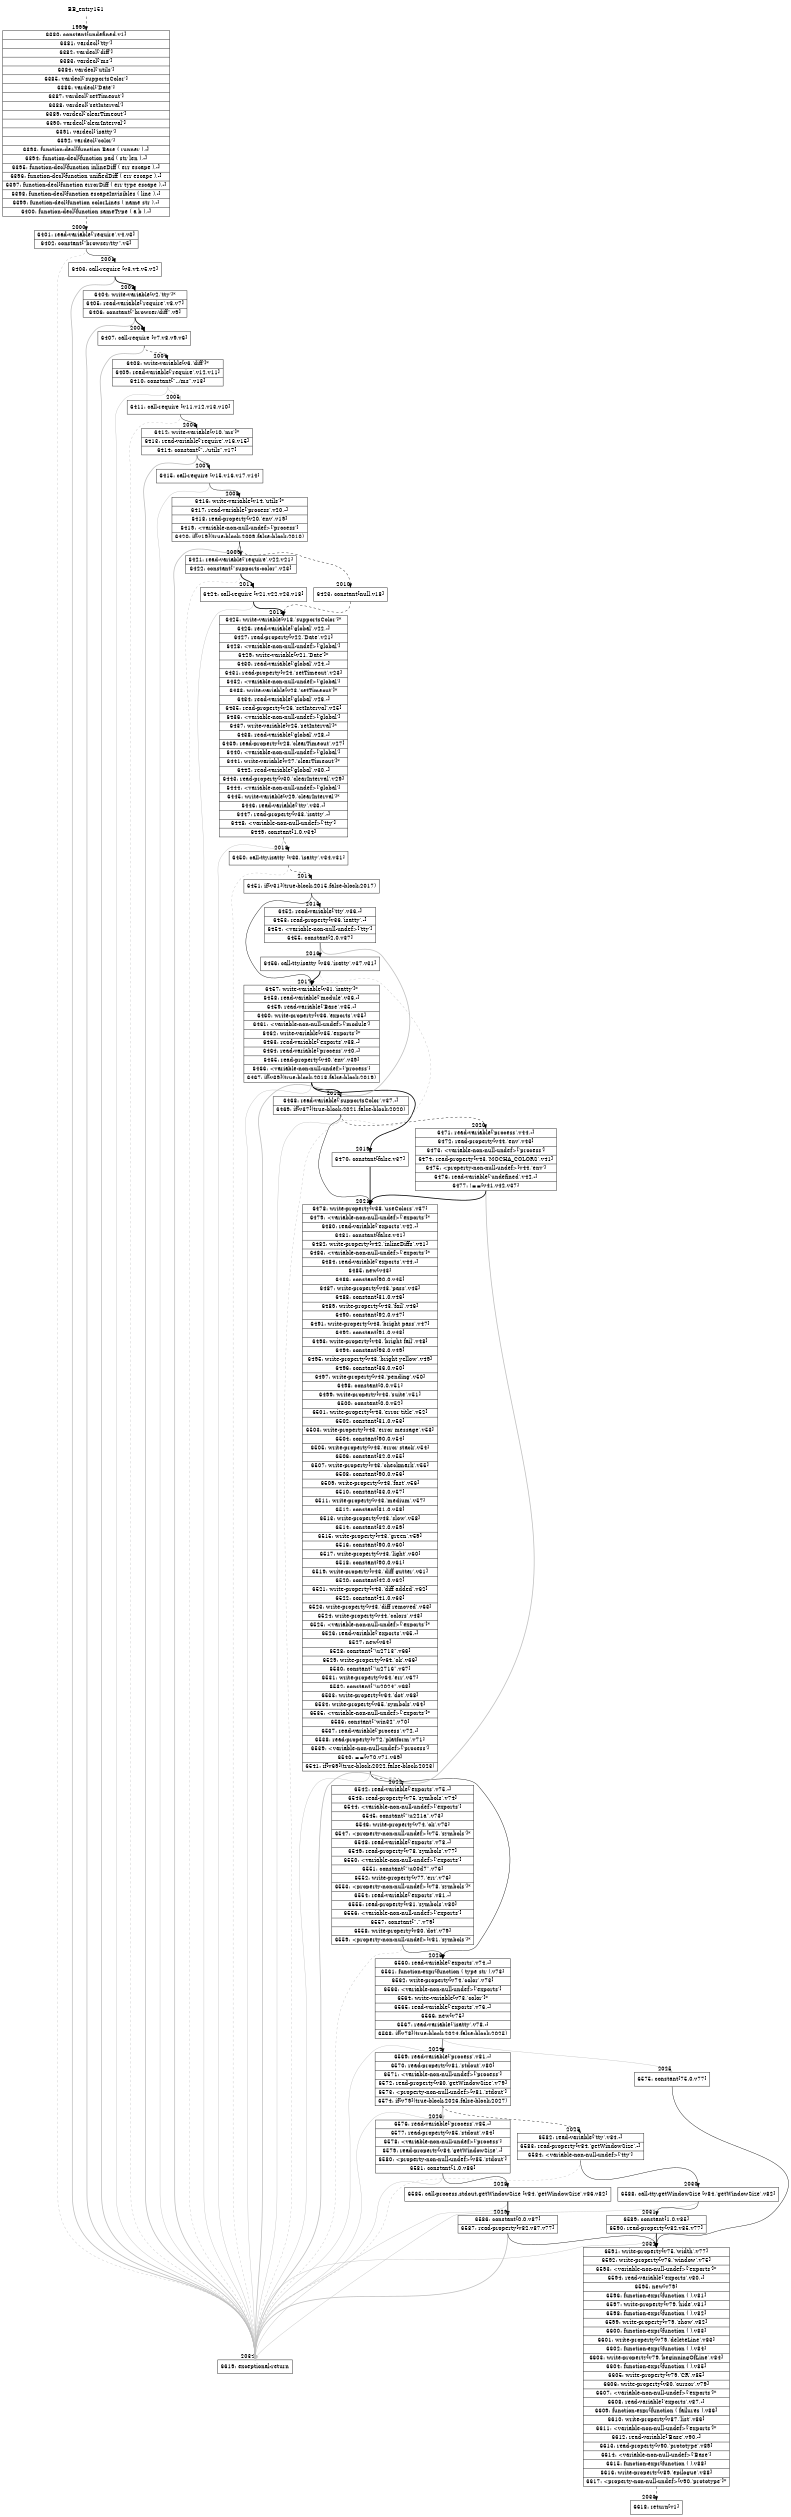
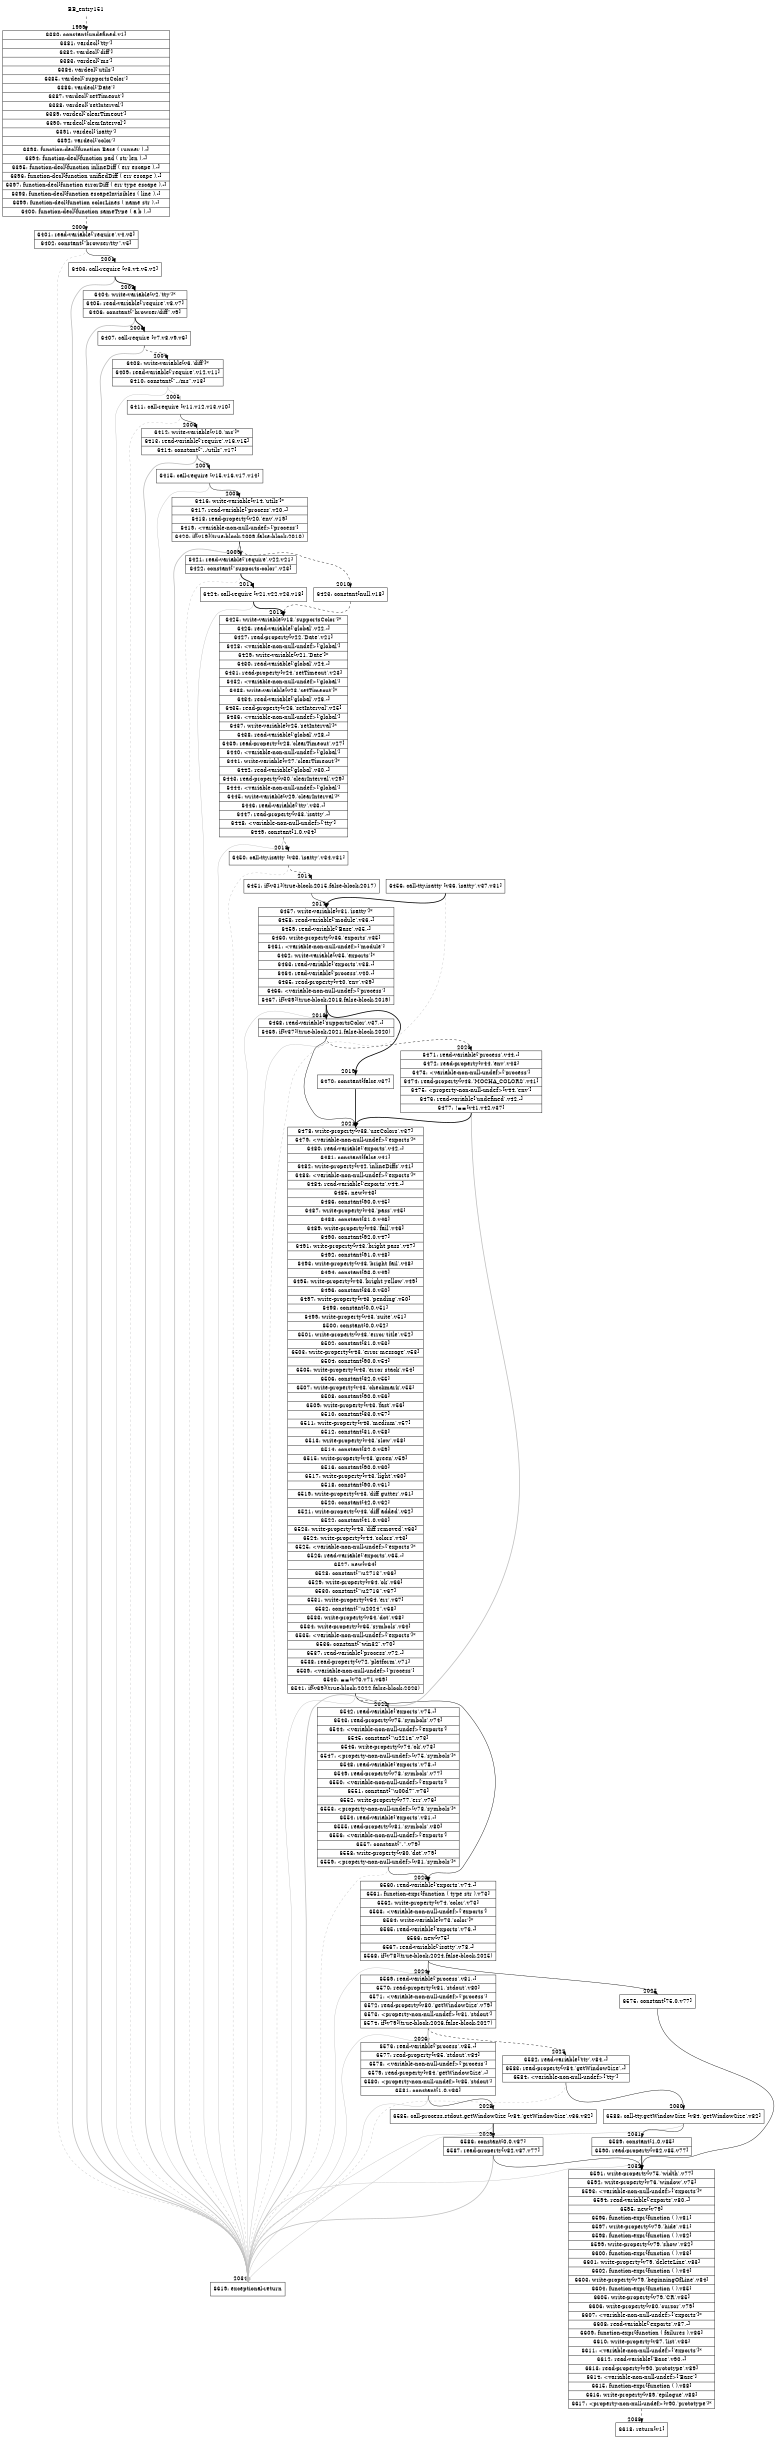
(320, 925) -> none
(556, 2055) -> (541, 1977)
